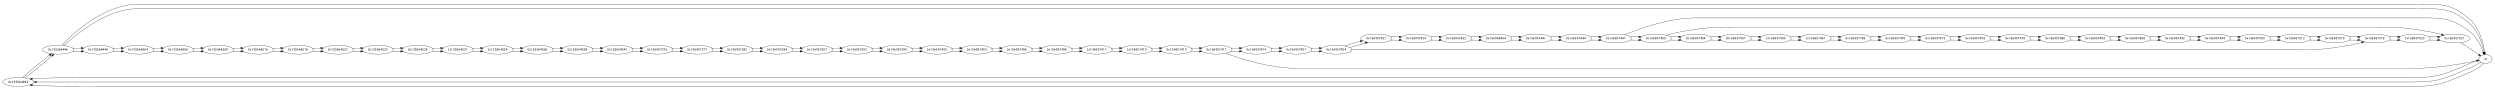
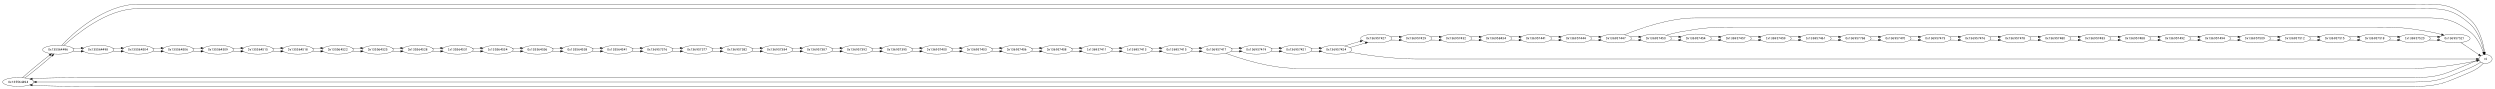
(1857, 50) -> (1913, 59)
